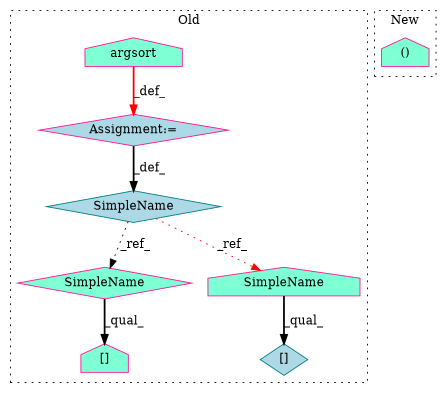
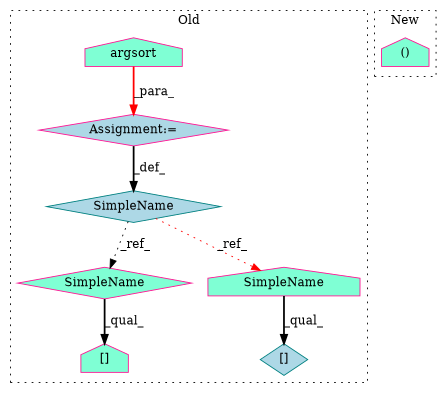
(150, 92) -> (154, 92)
